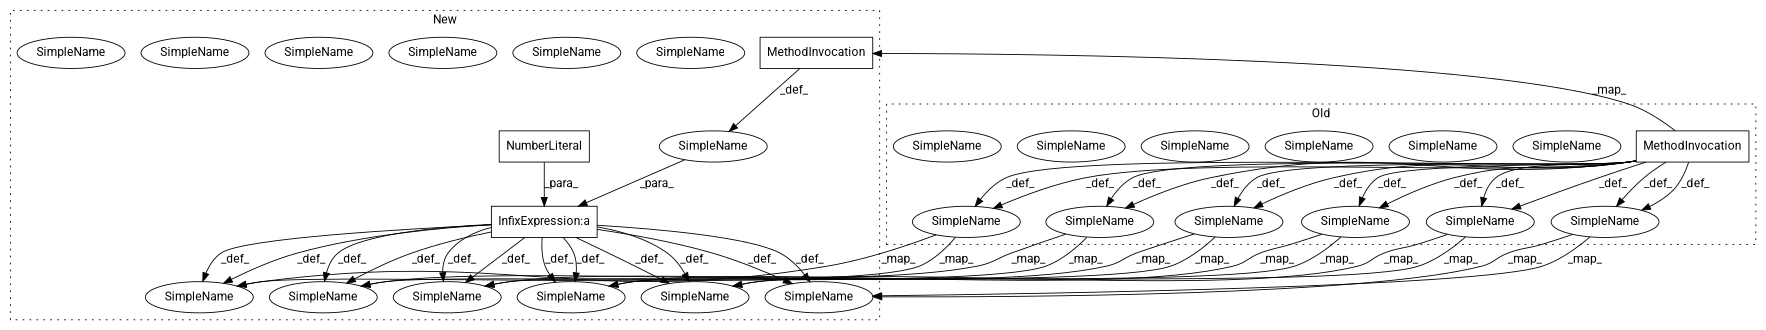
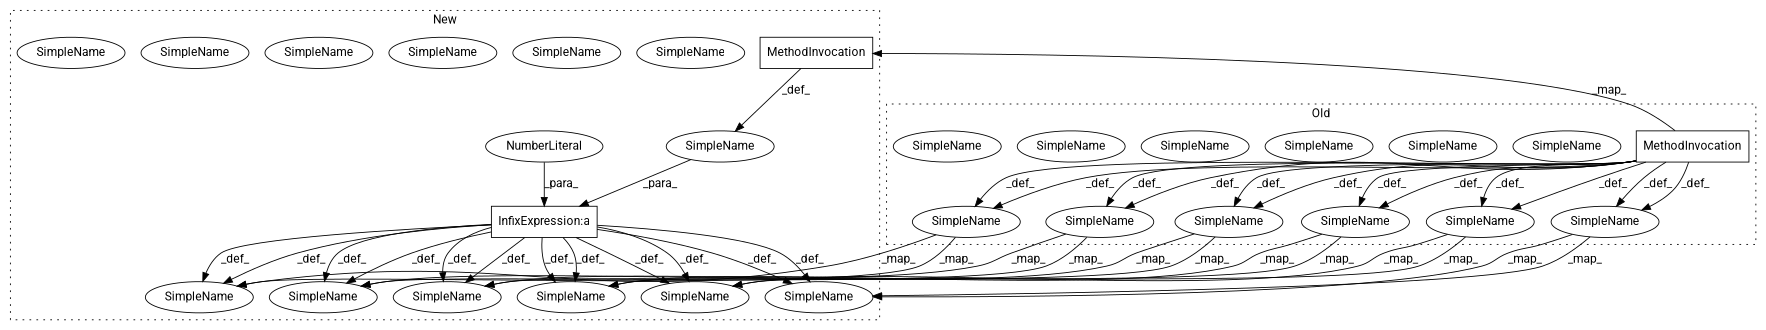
(544, 146) -> (544, 146)
